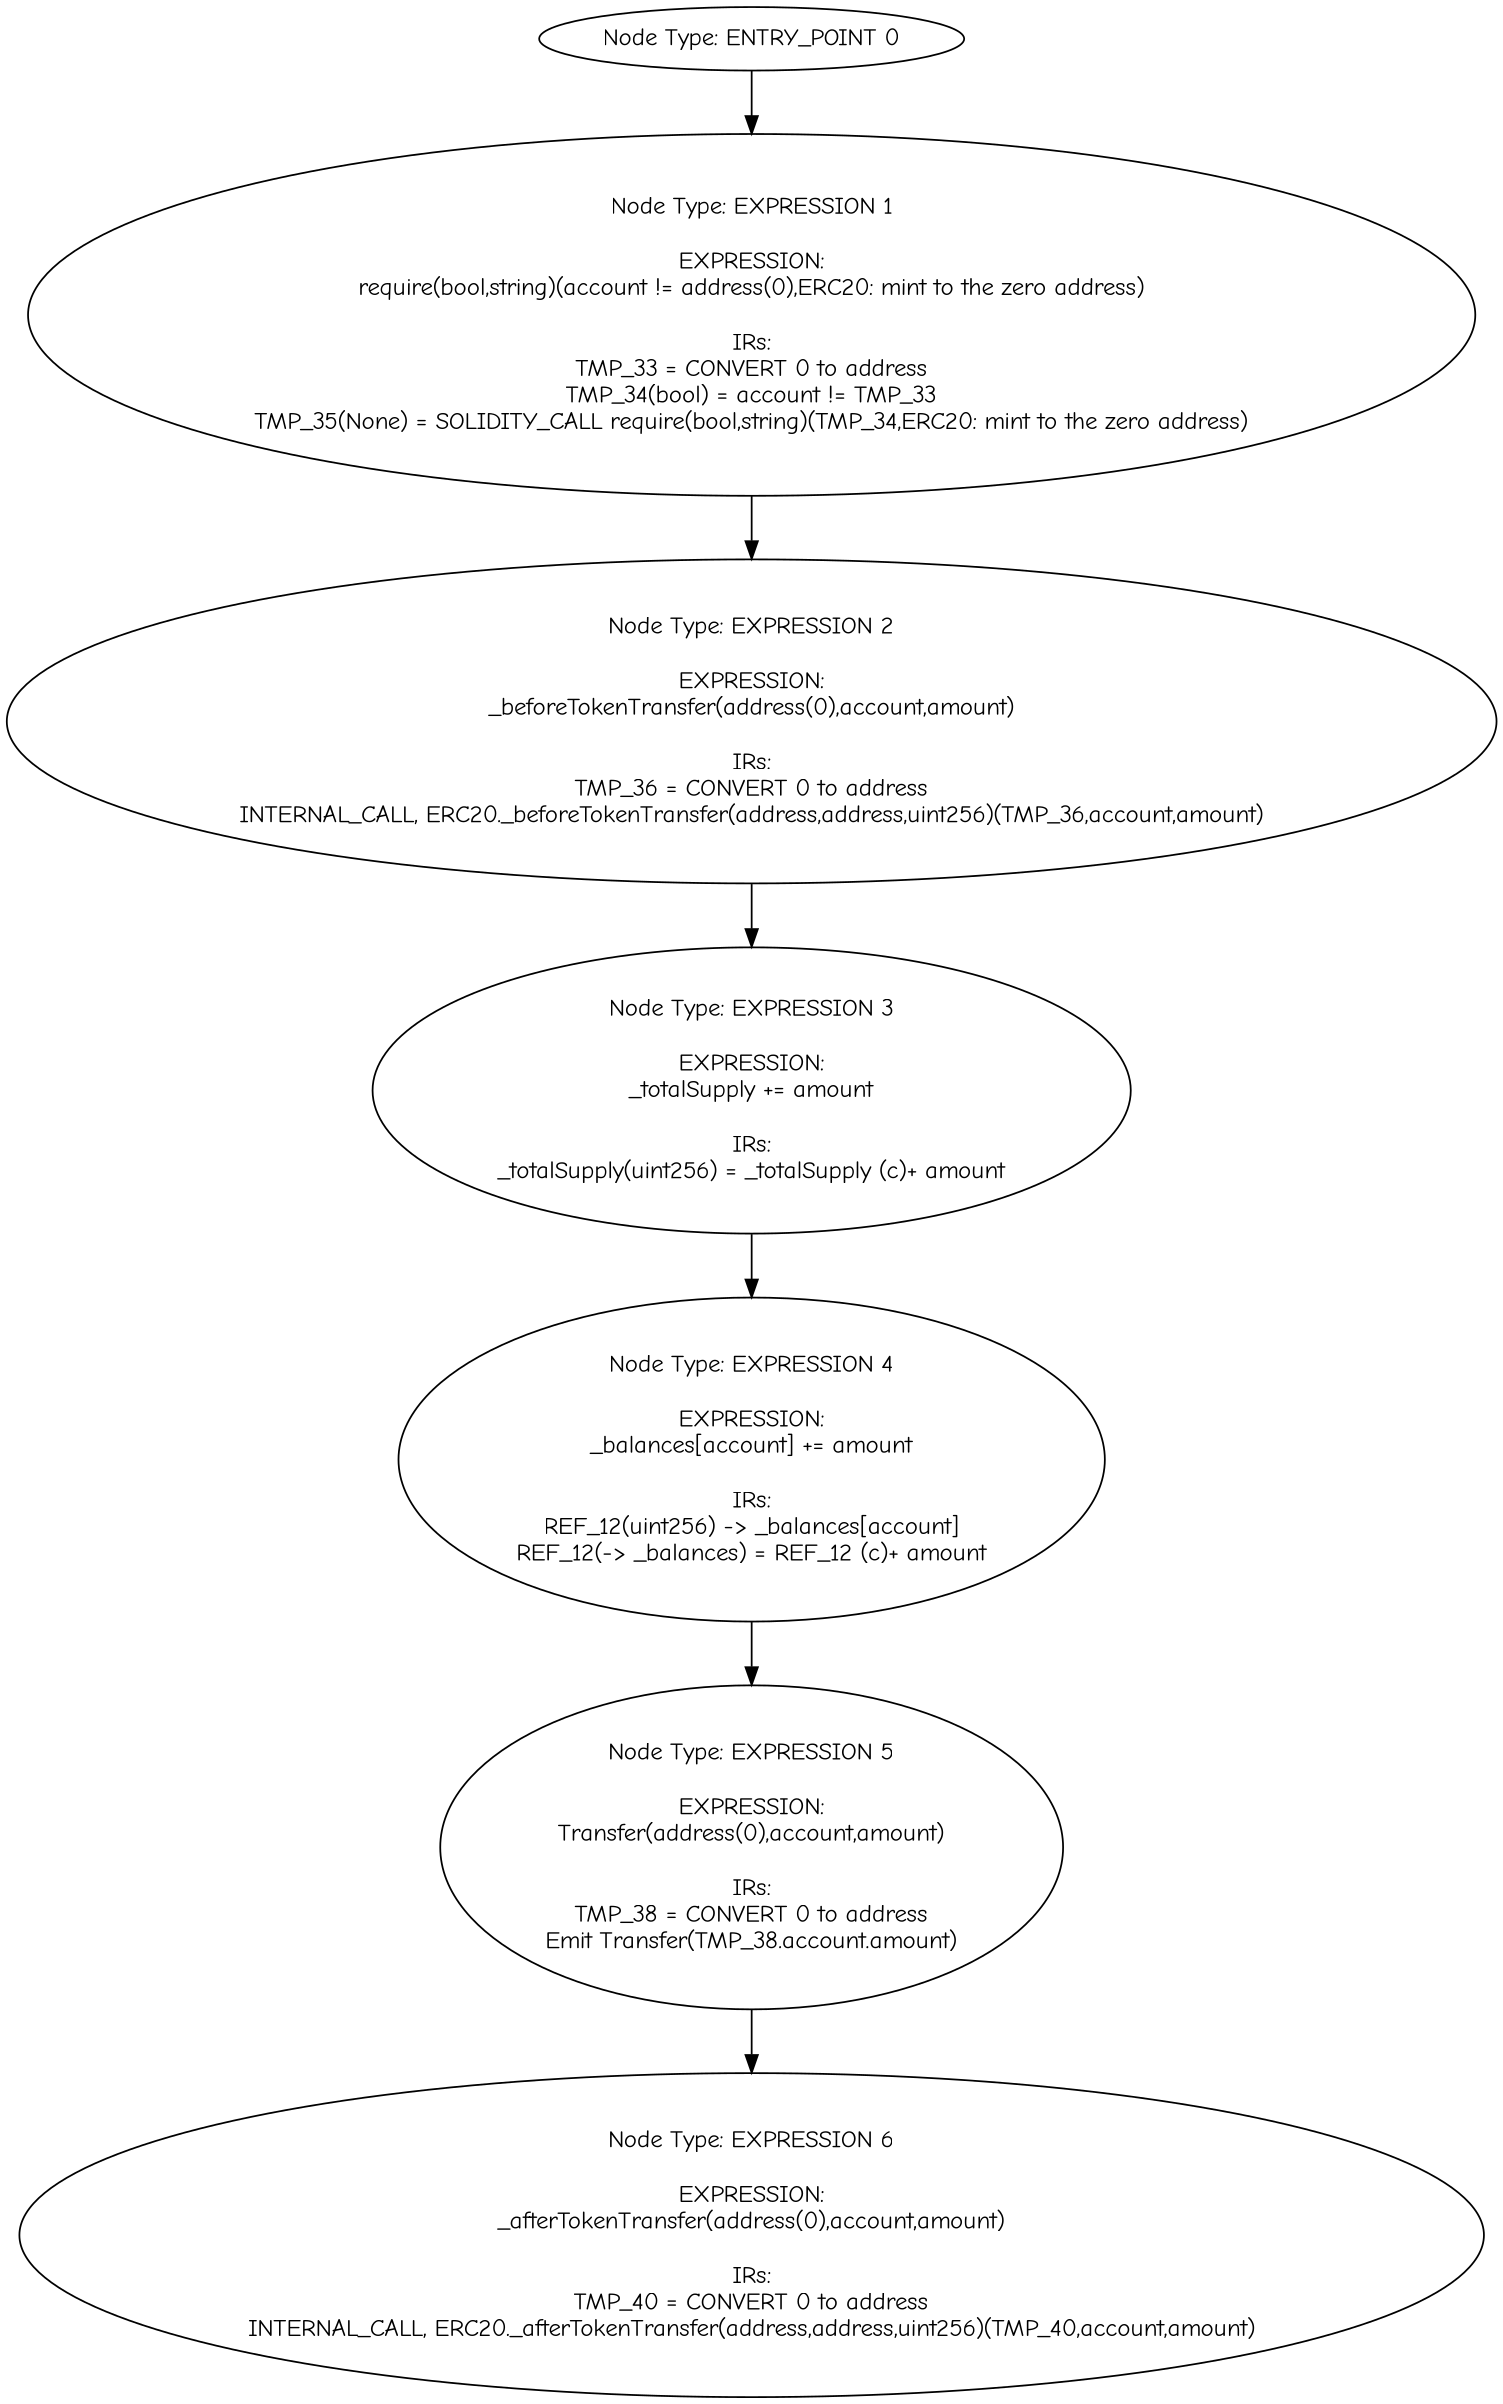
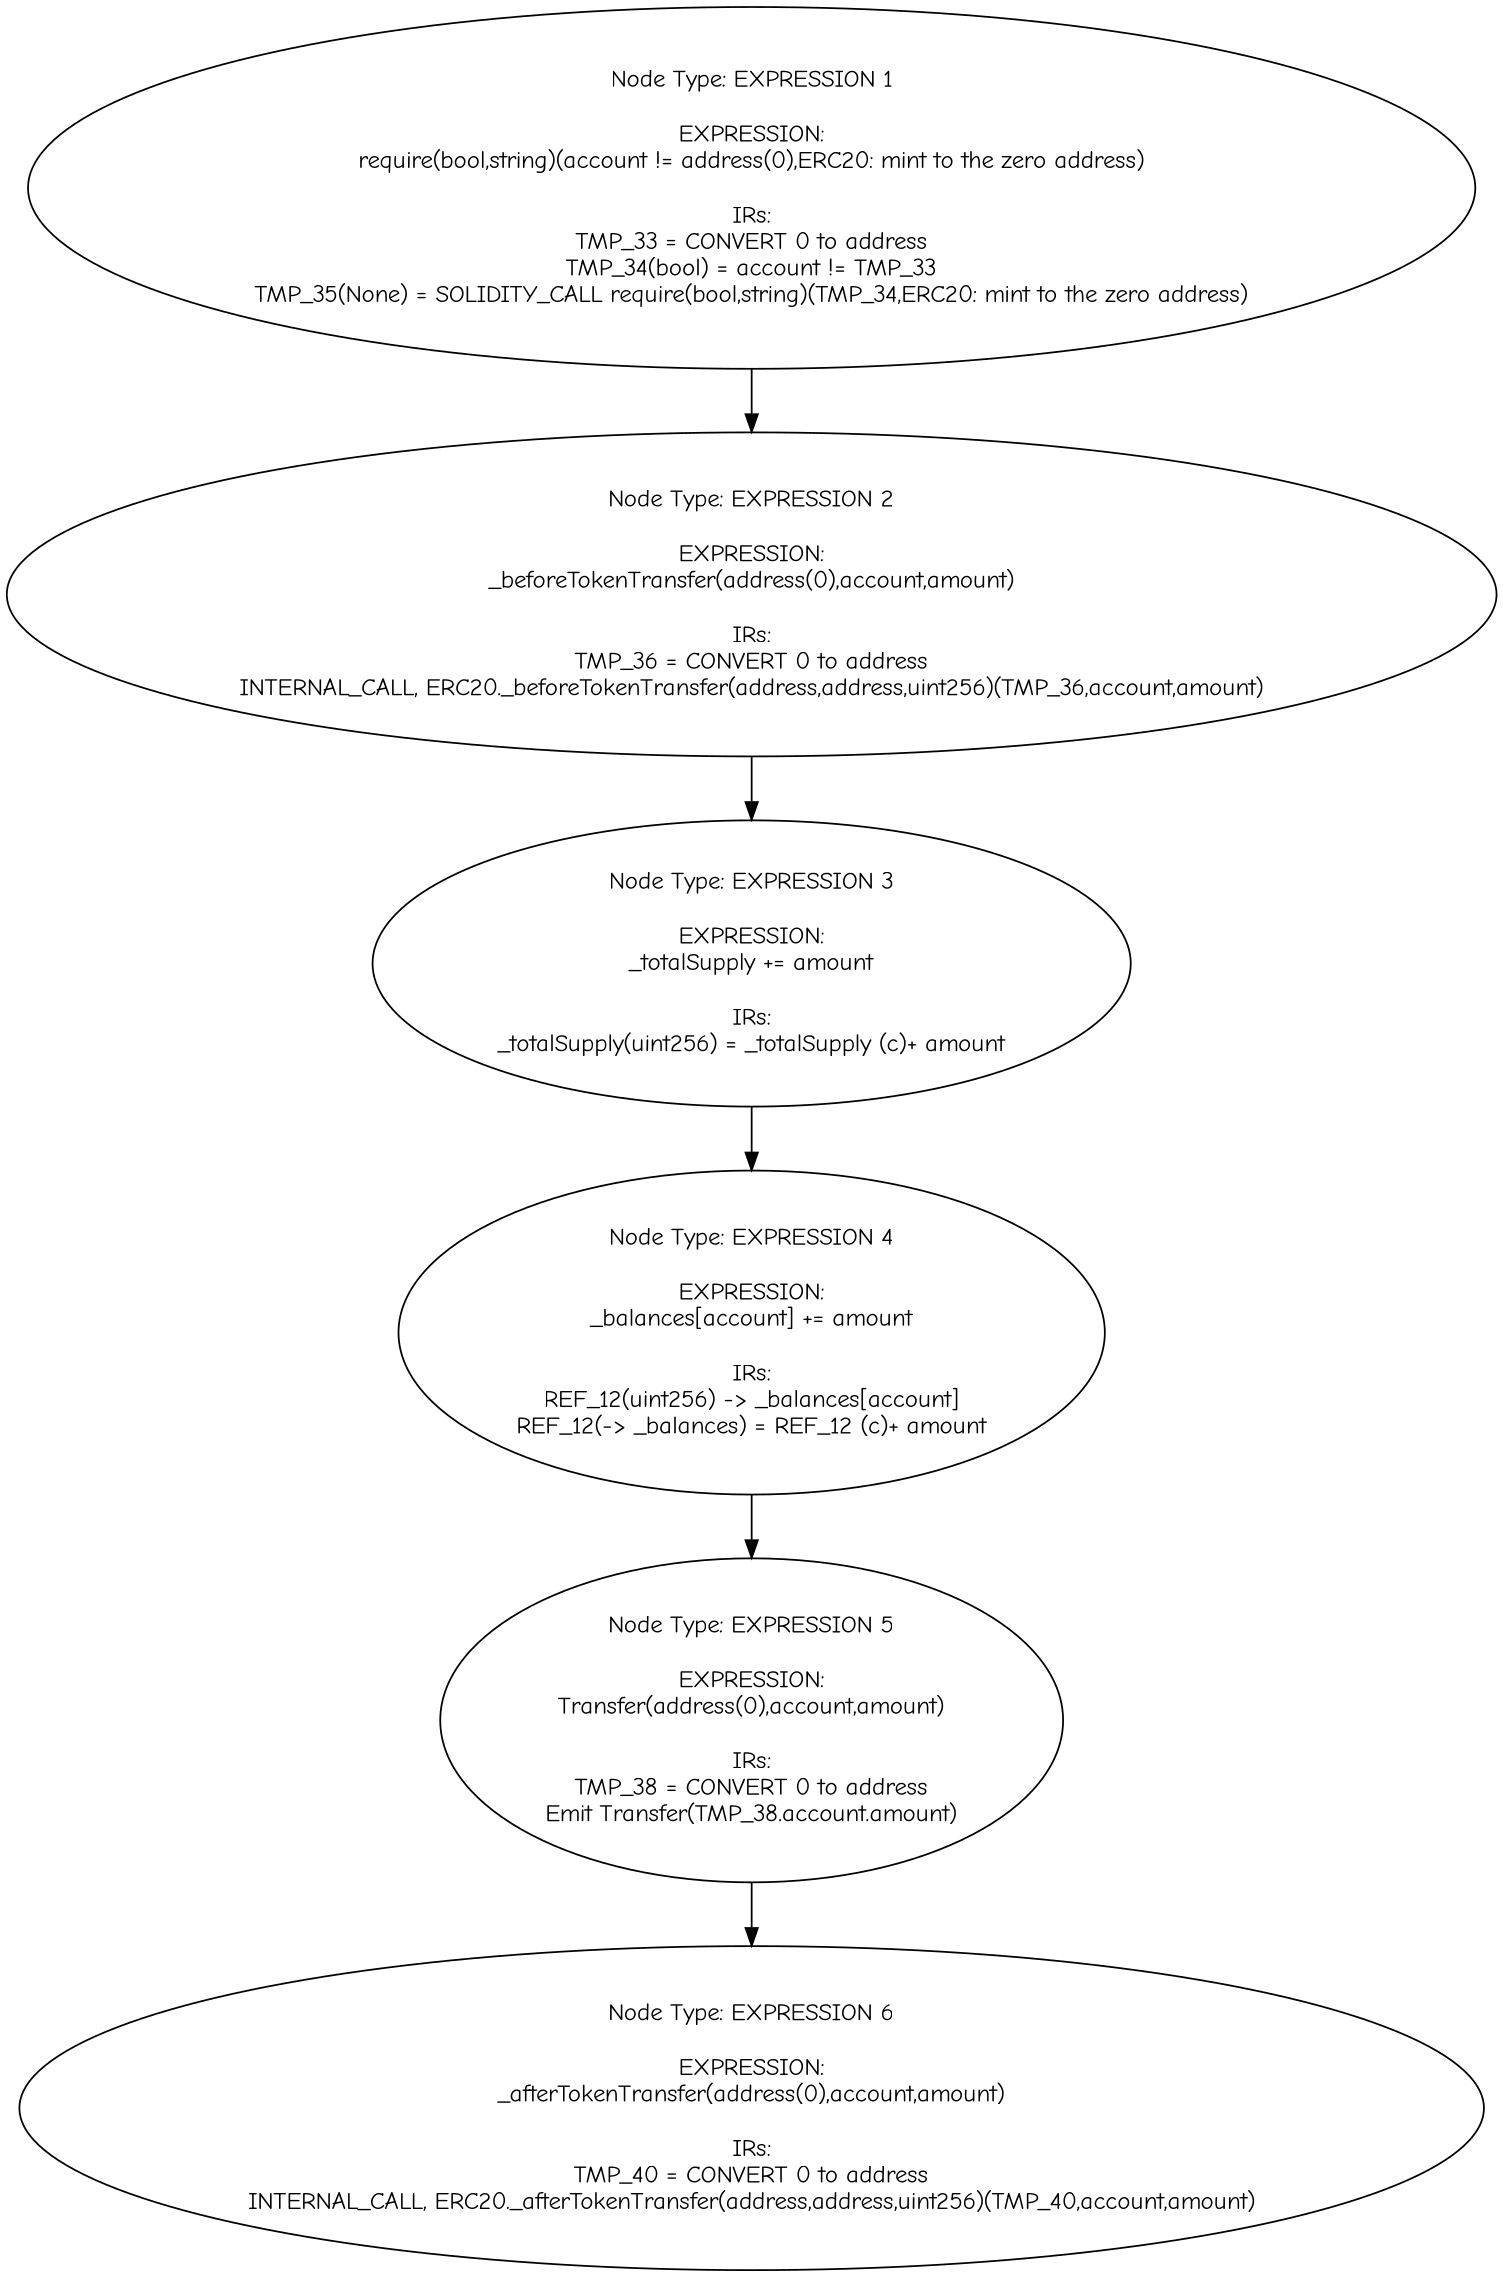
(752, 39) -> none
